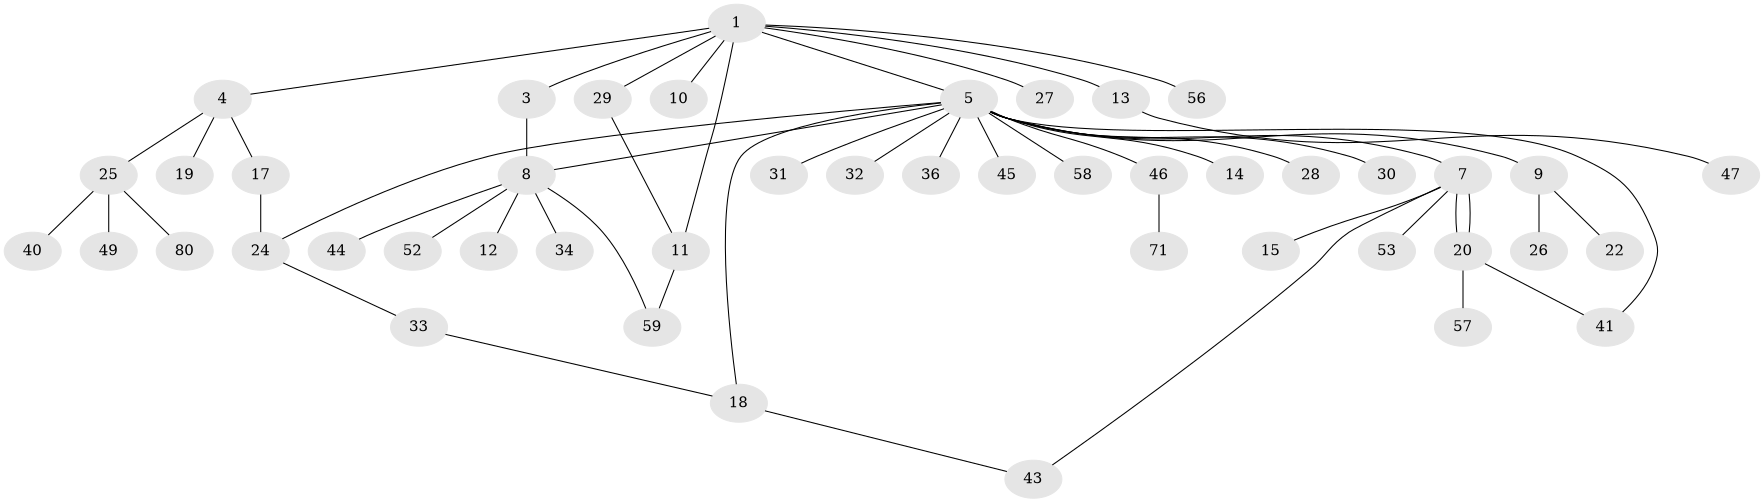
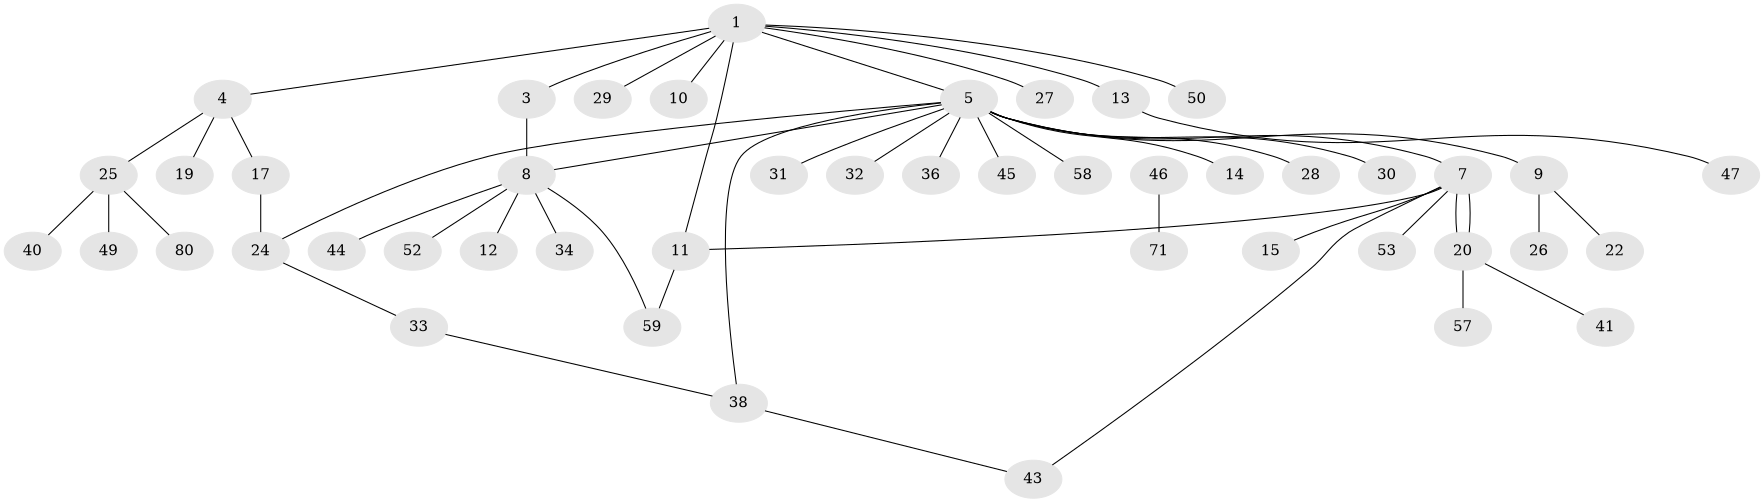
(1197, 99) -> (1197, 99)
(1385, 130) -> none
(1079, 142) -> none
(642, 175) -> (1077, 233)
(739, 403) -> (739, 403)
